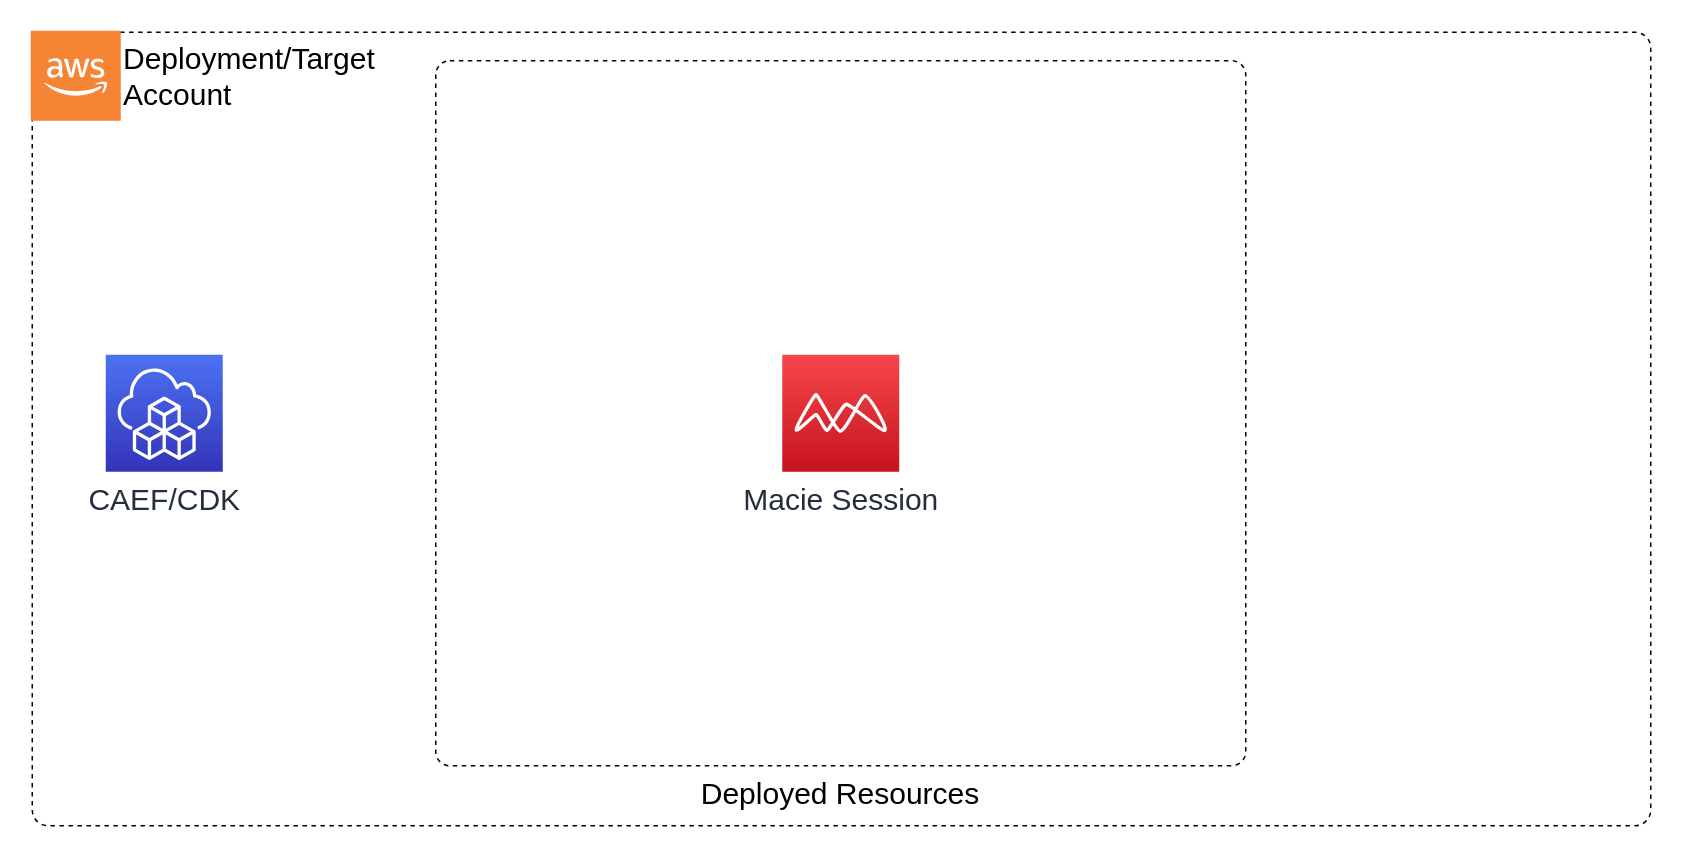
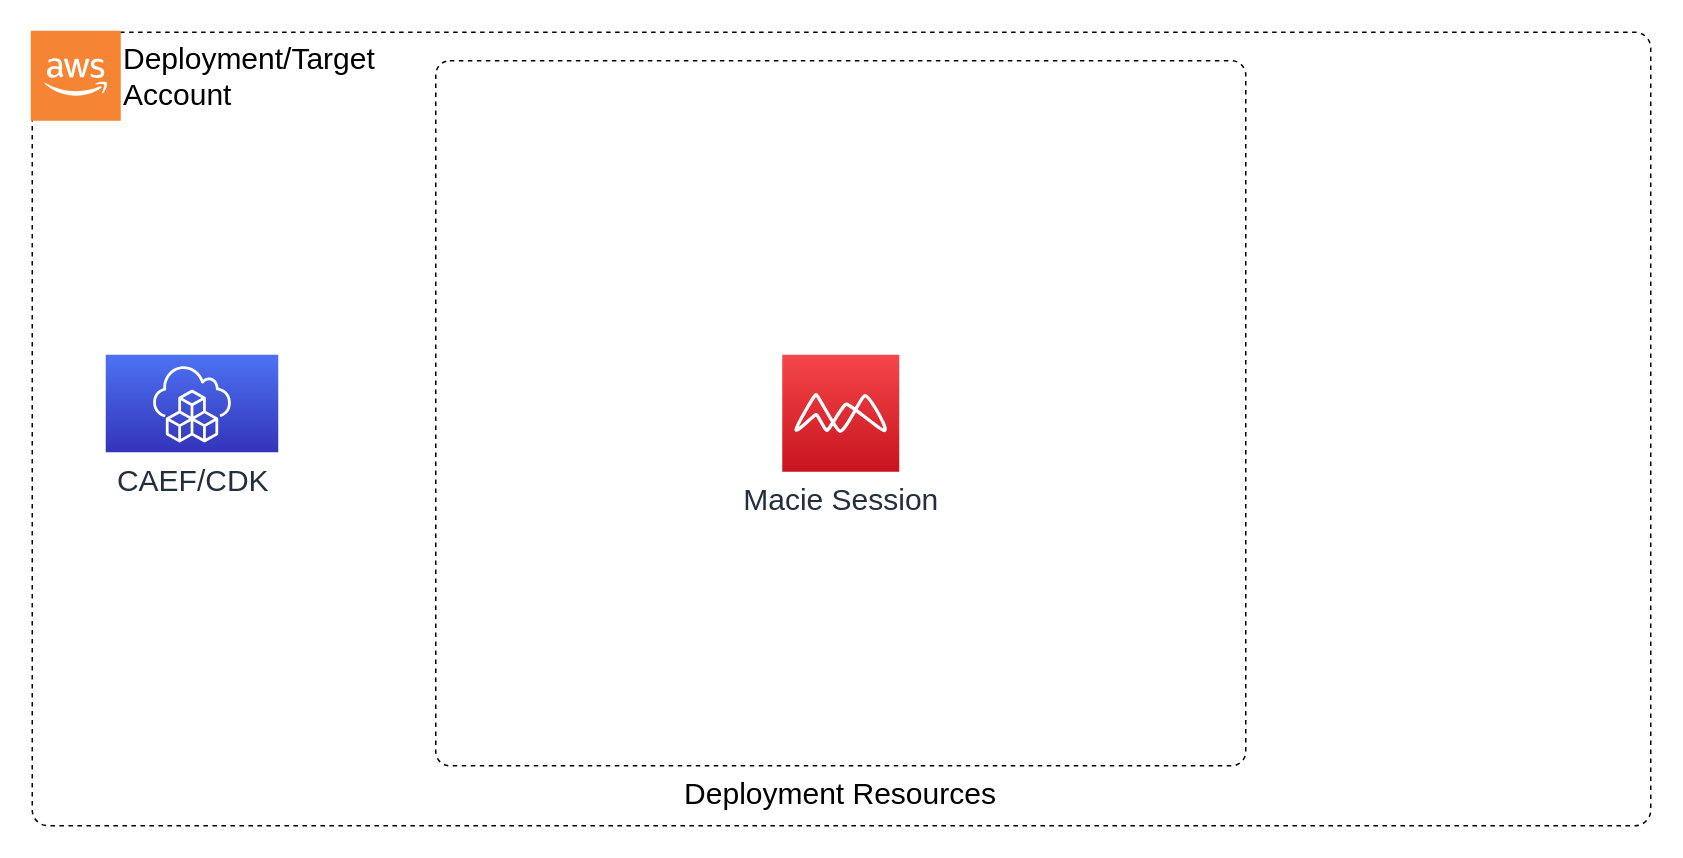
(164, 413) -> (192, 404)
(841, 794) -> (841, 794)
